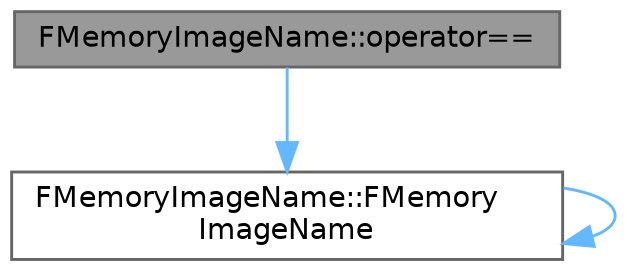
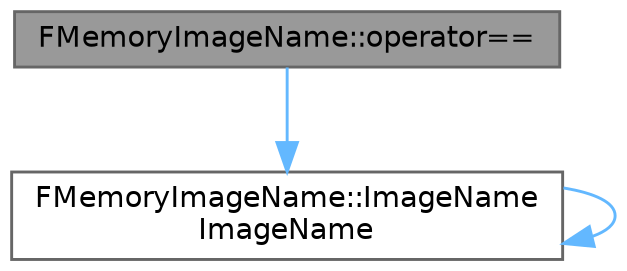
(287, 216) -> (287, 216)
